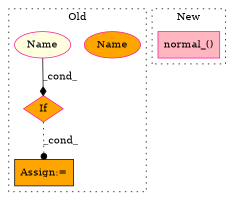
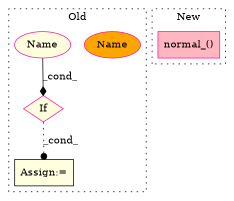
(43, 109) -> (43, 109)
(44, 173) -> (44, 173)
